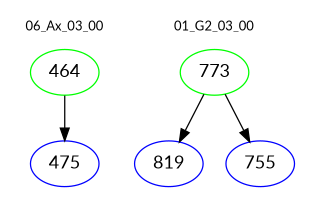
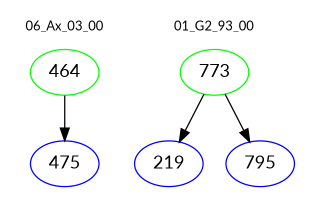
(215, 27) -> (215, 27)
(169, 164) -> (169, 164)
(260, 164) -> (260, 164)
